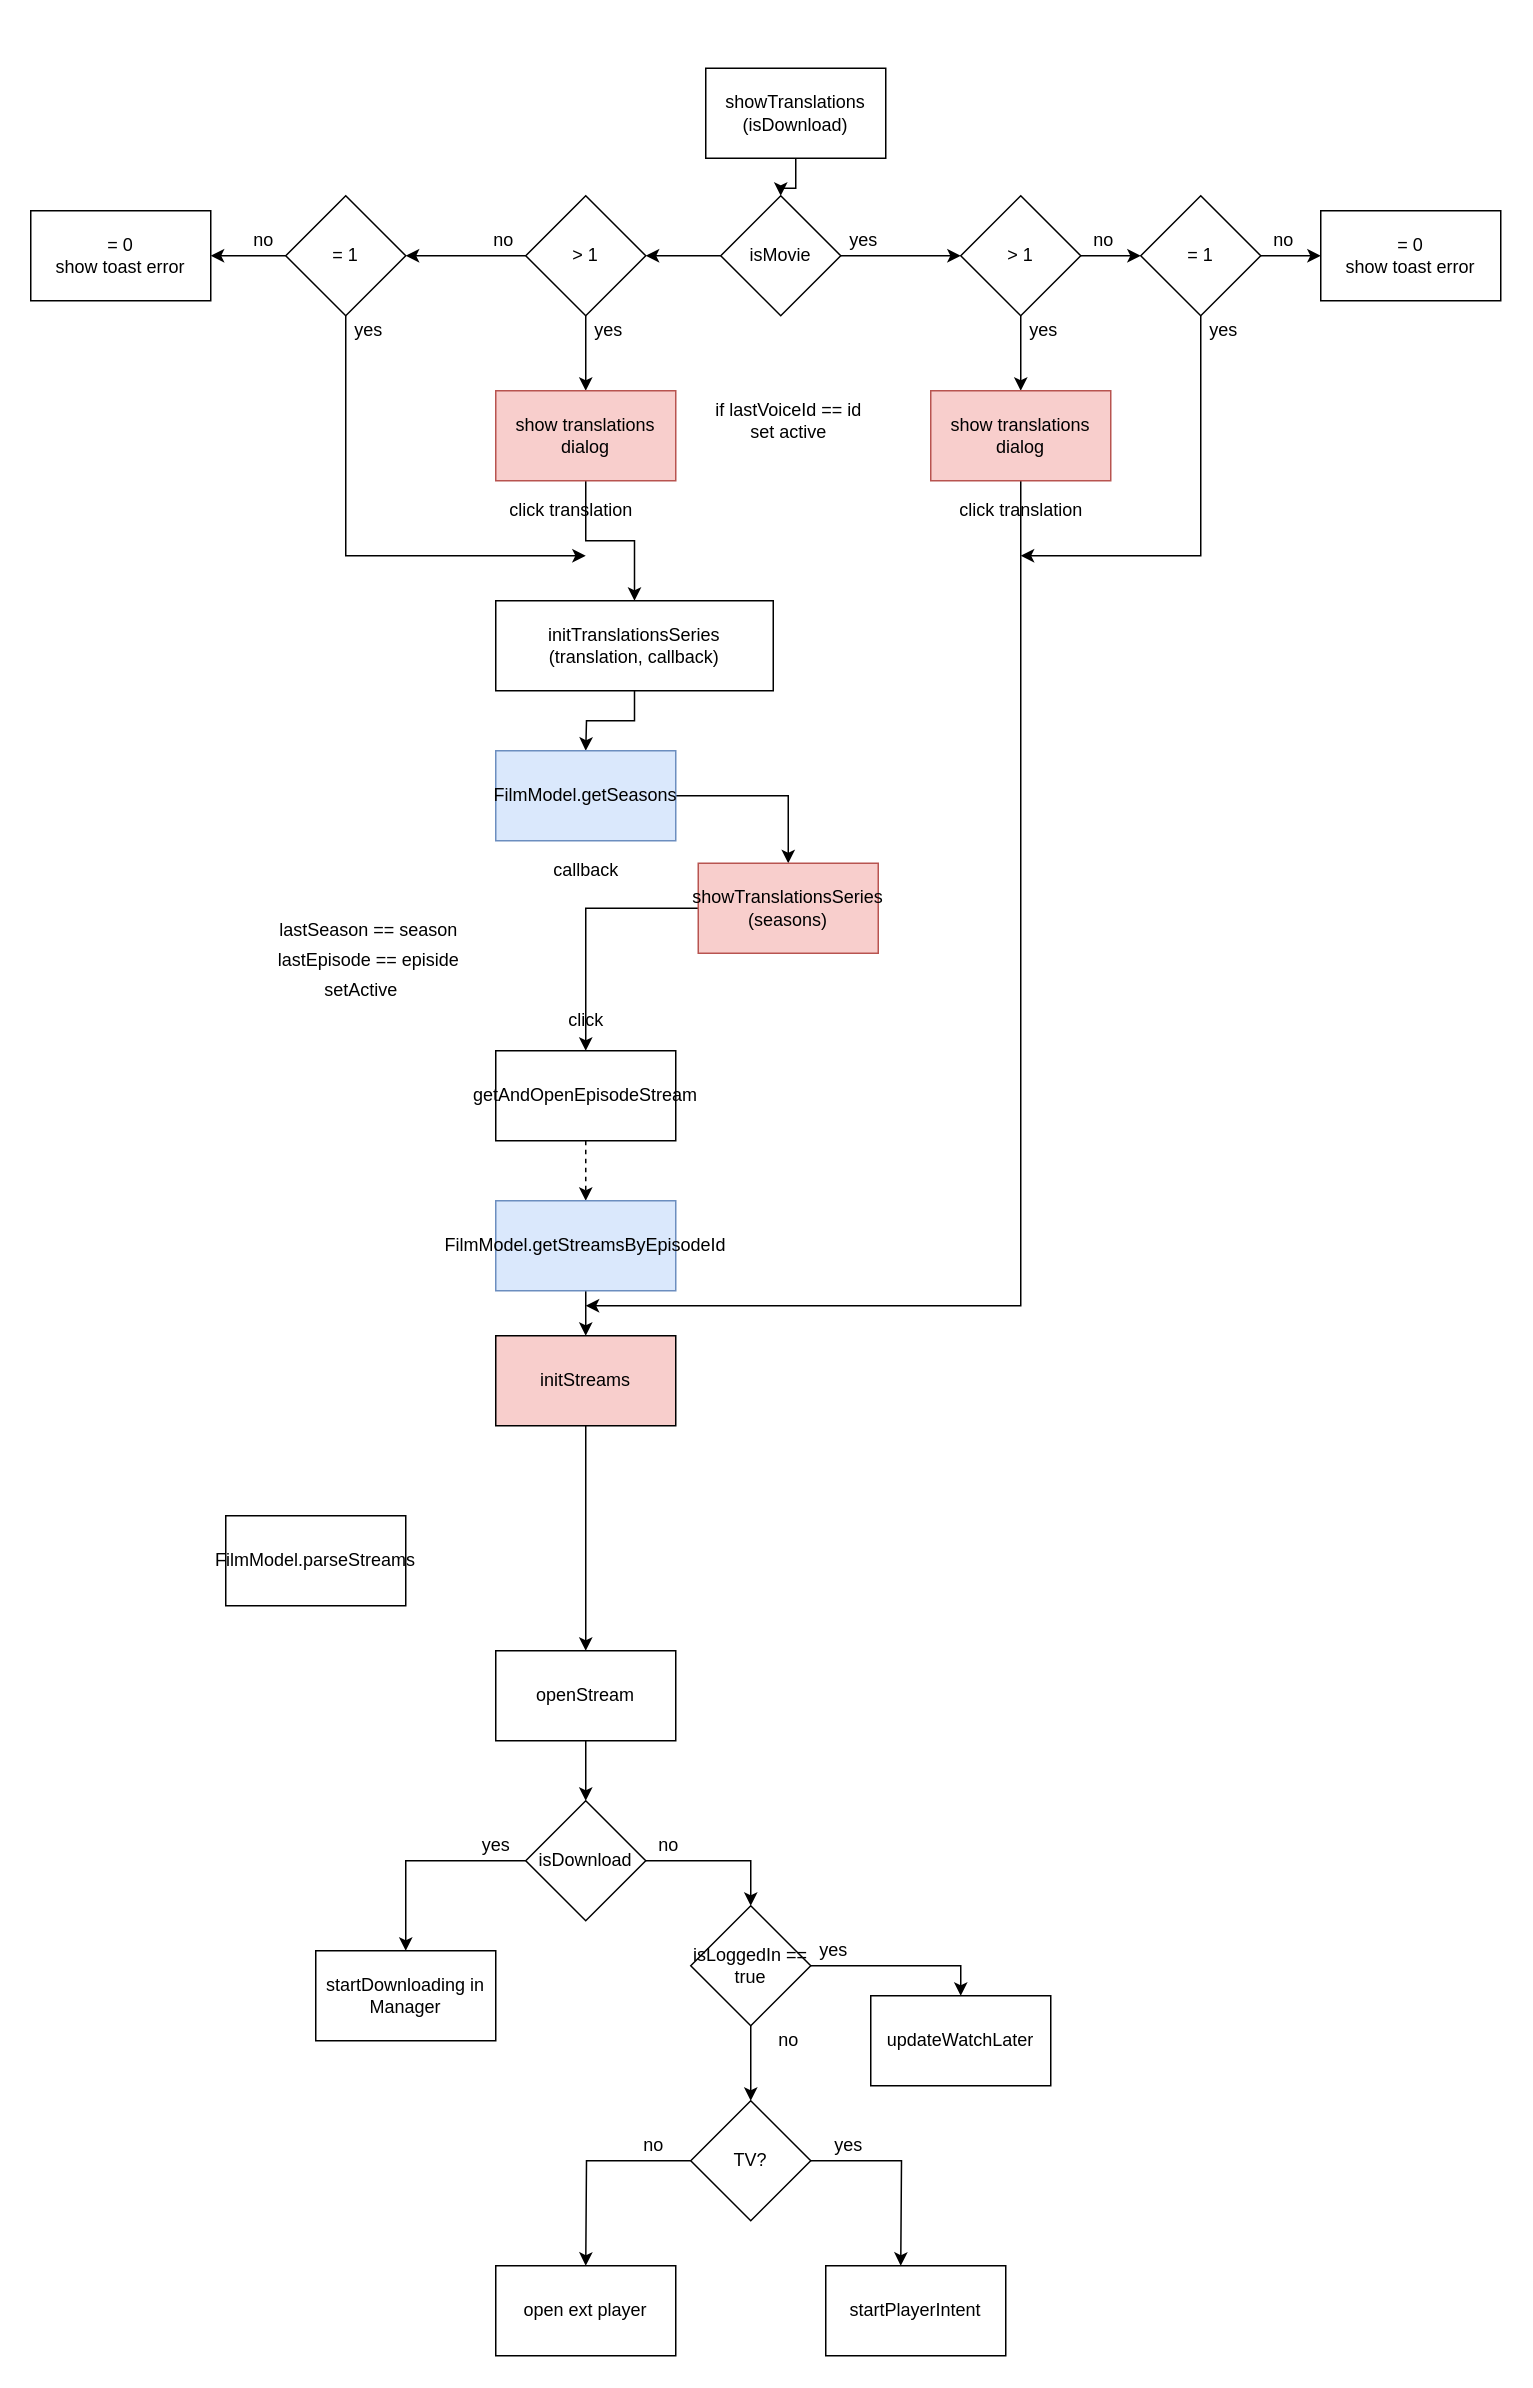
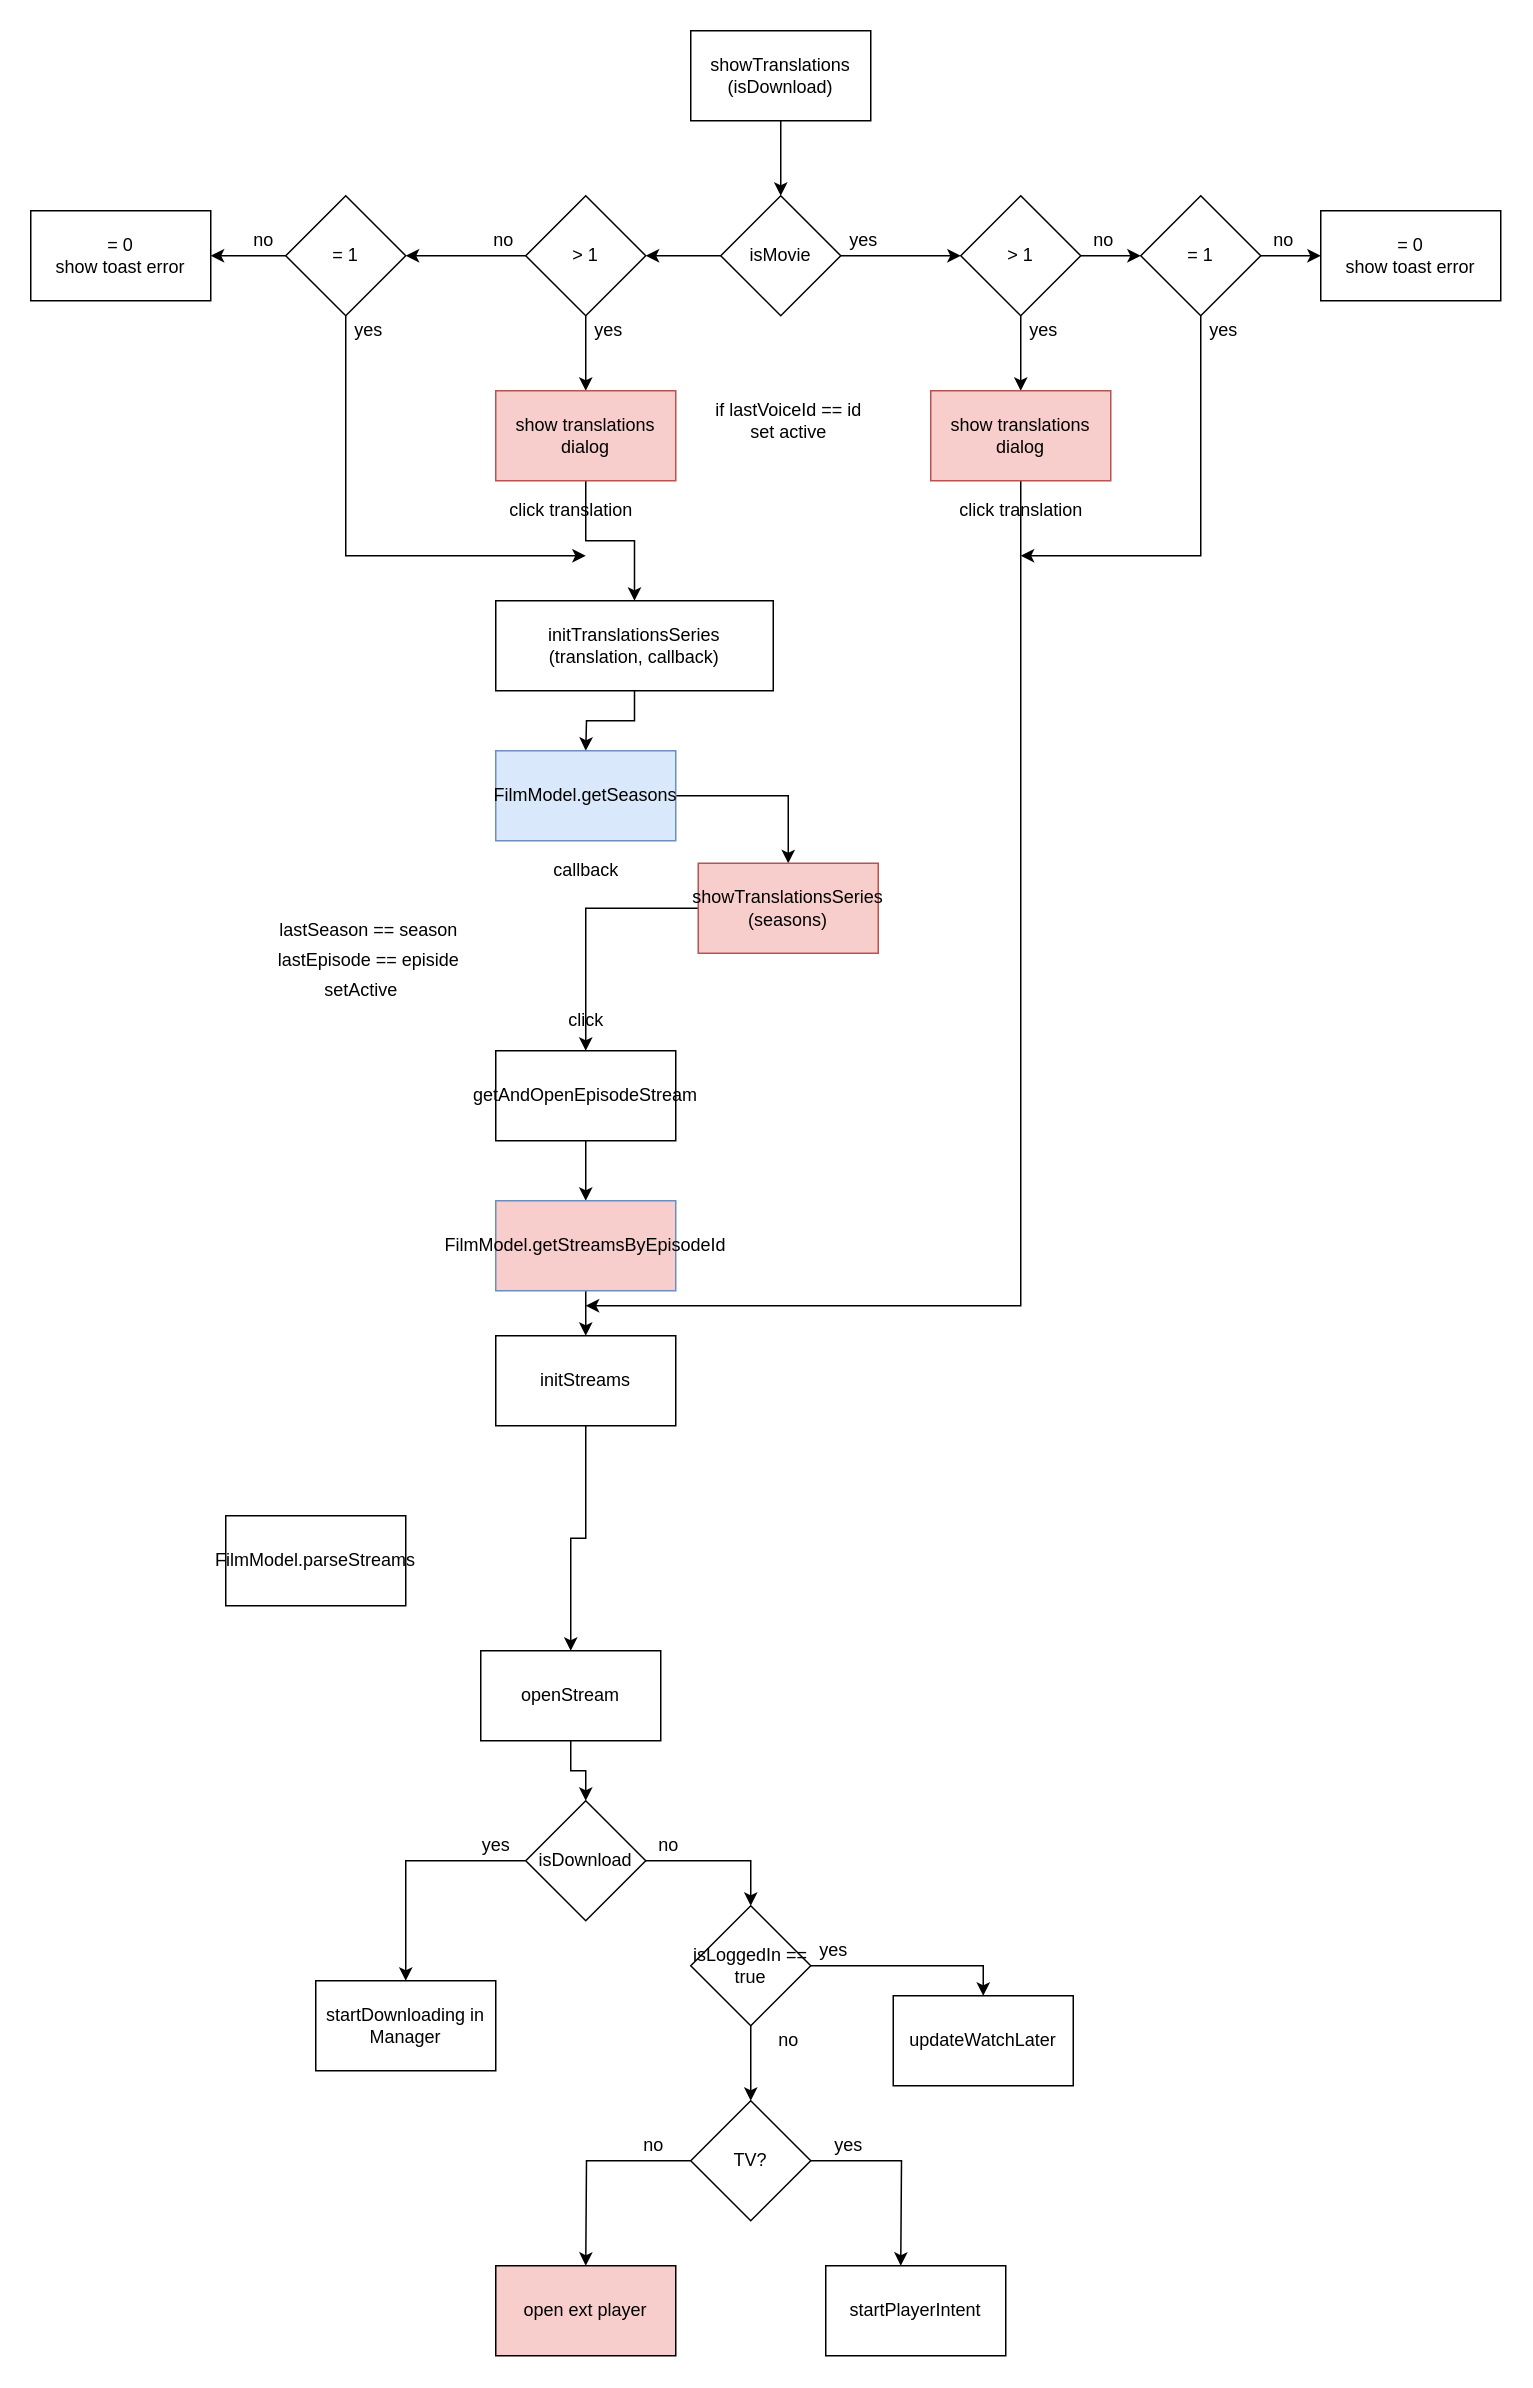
(796, 113) -> (781, 76)
(586, 1165) -> (586, 1165)
(586, 1246) -> (586, 1246)
(586, 1381) -> (586, 1381)
(586, 1696) -> (571, 1696)
(406, 1996) -> (406, 2026)
(961, 2041) -> (983, 2041)
(586, 2311) -> (586, 2311)
